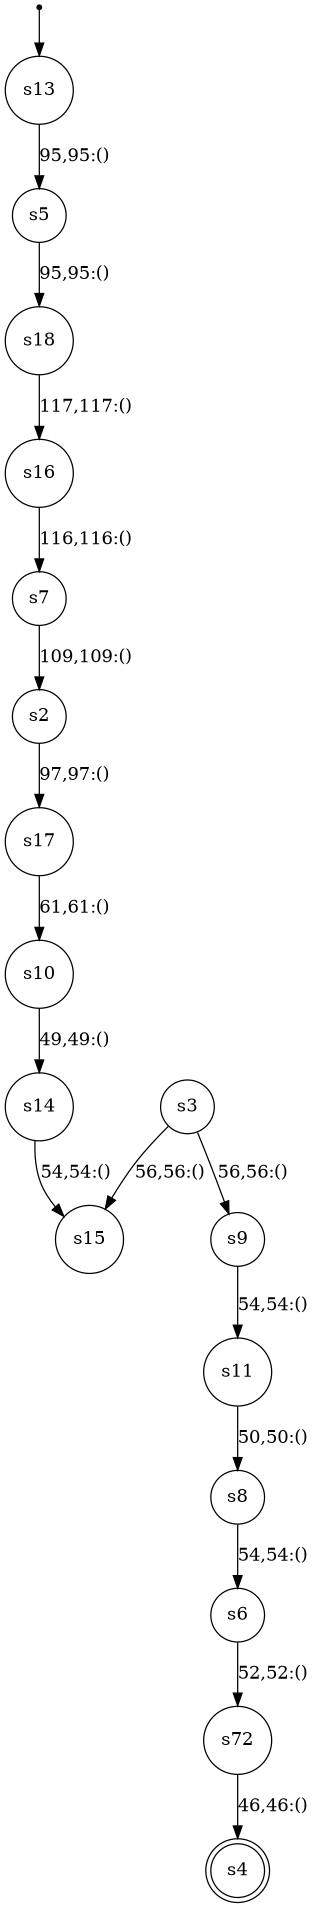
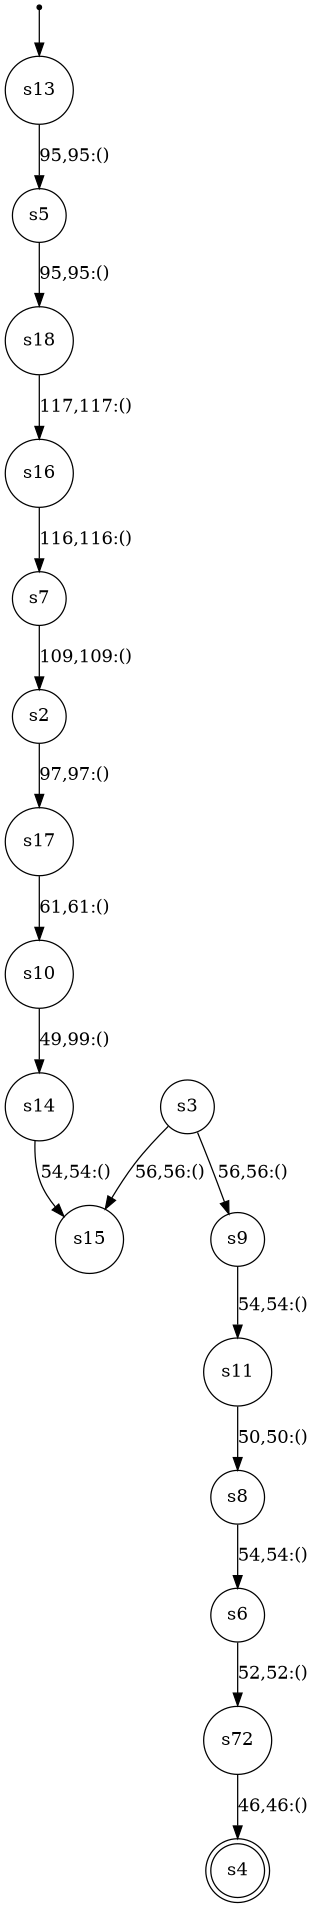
(74, 1041) -> (74, 1041)
